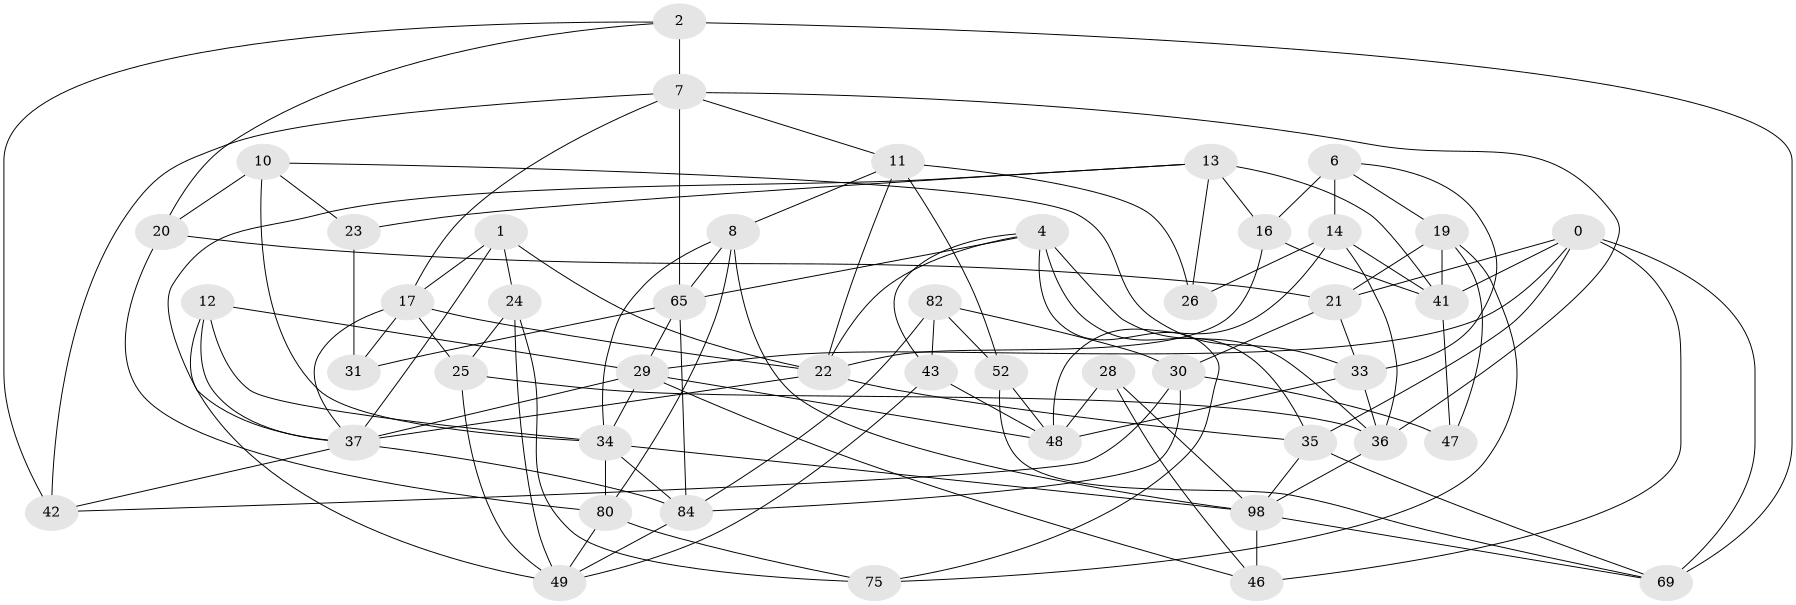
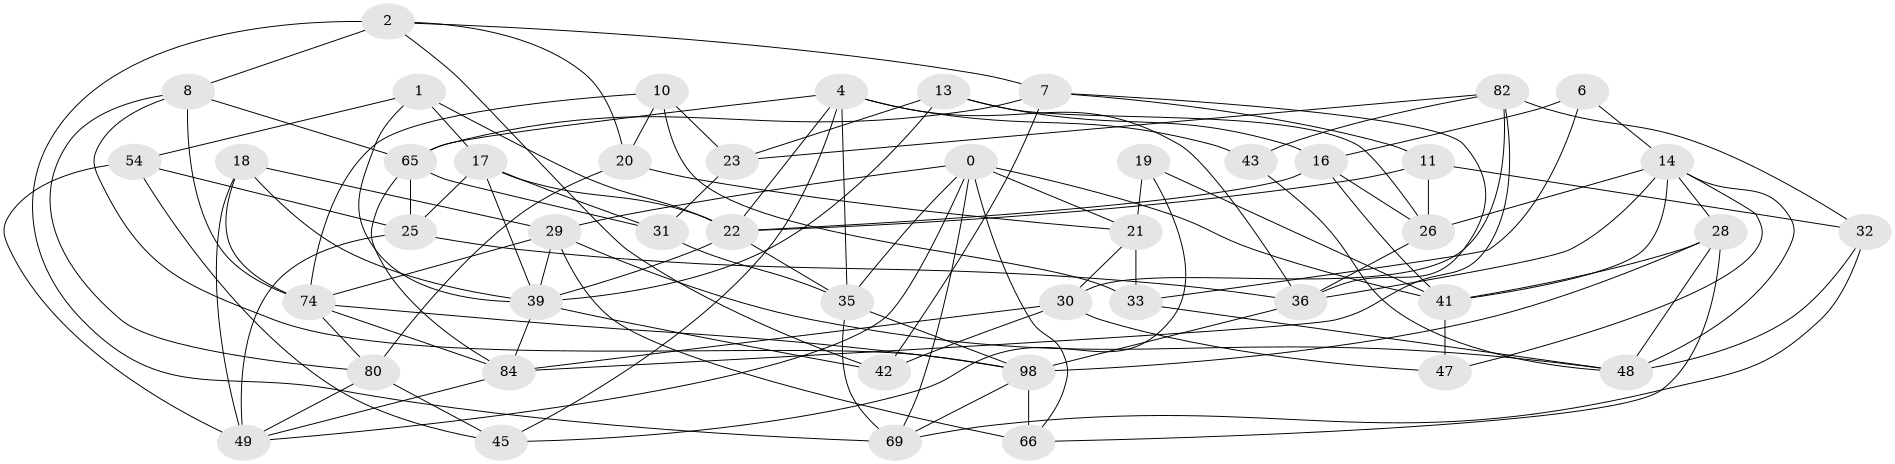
none -> (1081, 130)
(513, 177) -> none
(816, 197) -> (288, 57)
none -> (1375, 197)
(1389, 197) -> none
none -> (1694, 197)
(1349, 202) -> (1638, 262)
none -> (772, 273)
(208, 302) -> (242, 162)
(515, 302) -> (135, 162)
(1482, 335) -> (1694, 292)
(661, 337) -> (411, 194)
(1001, 372) -> (1865, 232)
(1369, 403) -> (1375, 261)
(354, 443) -> (536, 302)
(605, 443) -> (309, 302)
(772, 501) -> (662, 390)
(875, 583) -> (501, 443)
(1257, 583) -> (1029, 443)
